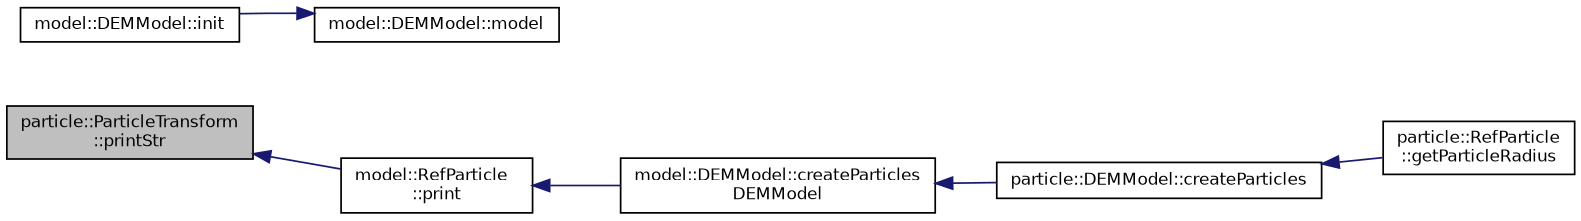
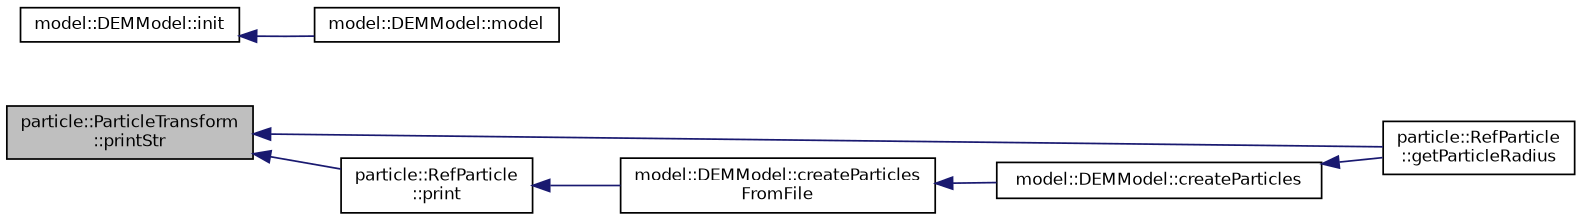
(268, 13) -> (285, 36)
none -> (827, 140)
(1159, 180) -> (1159, 180)
(437, 186) -> (437, 186)
(778, 186) -> (778, 186)
